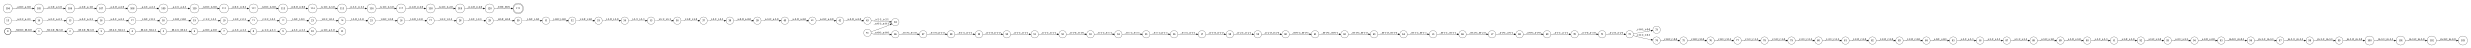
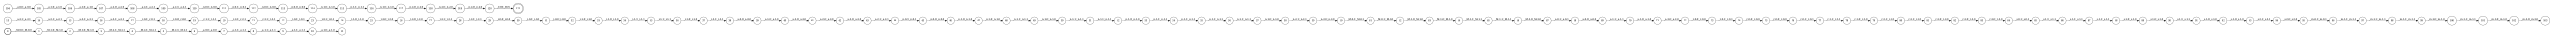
(881, 28) -> (908, 21)
(1642, 38) -> (1725, 21)
